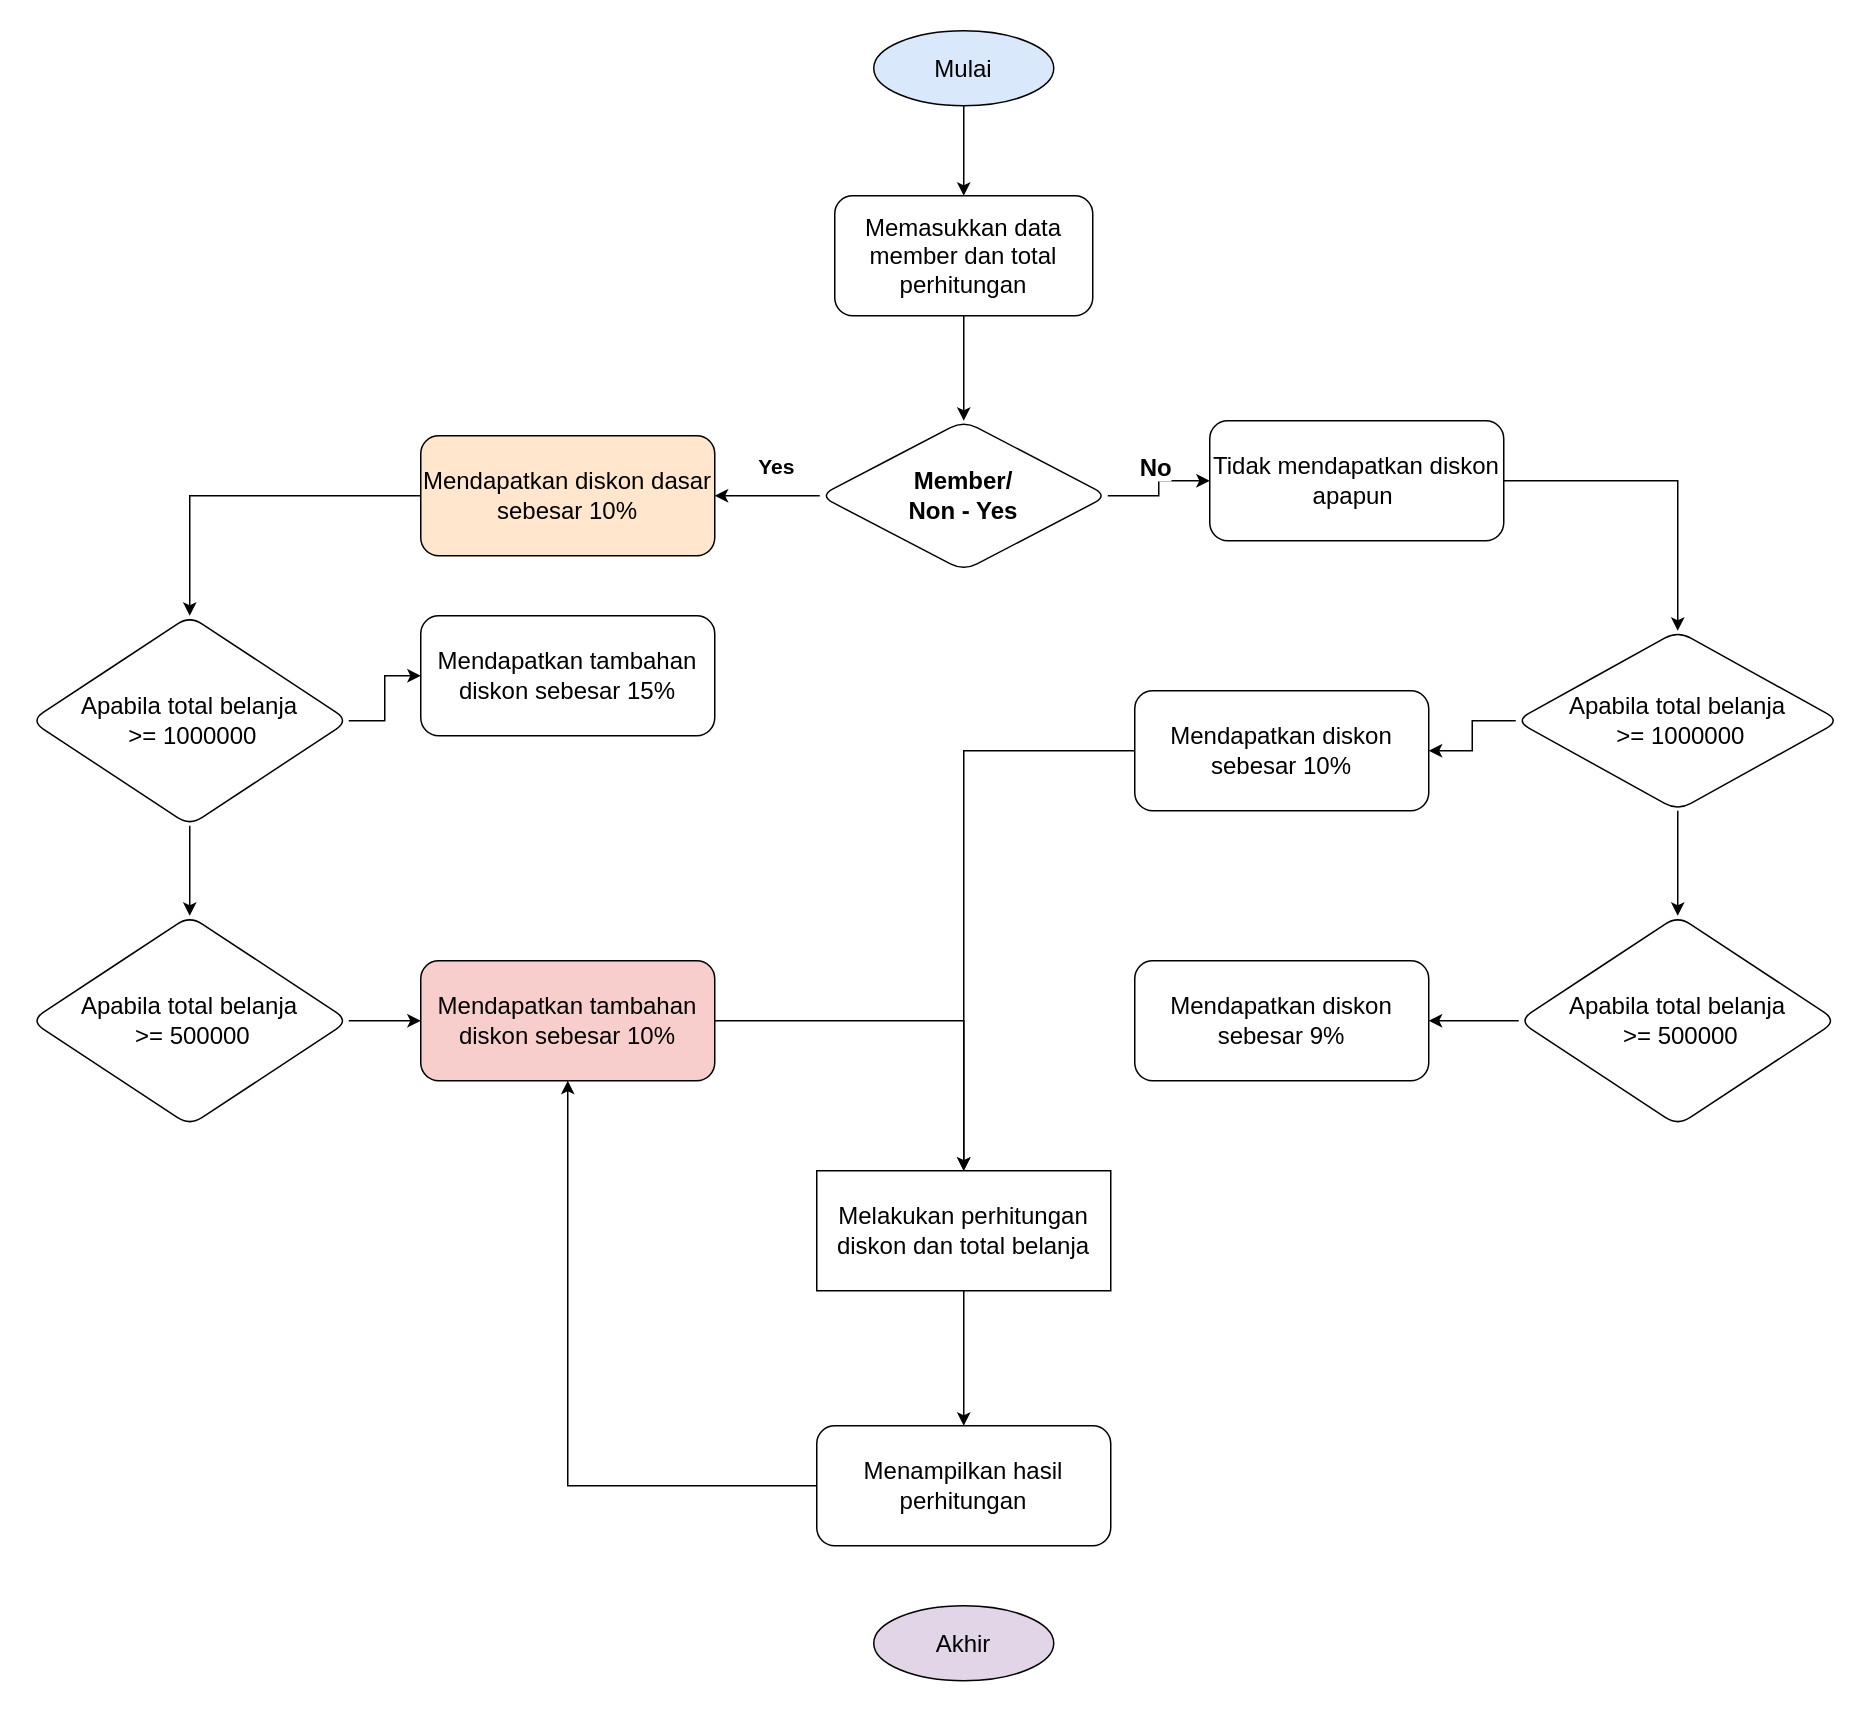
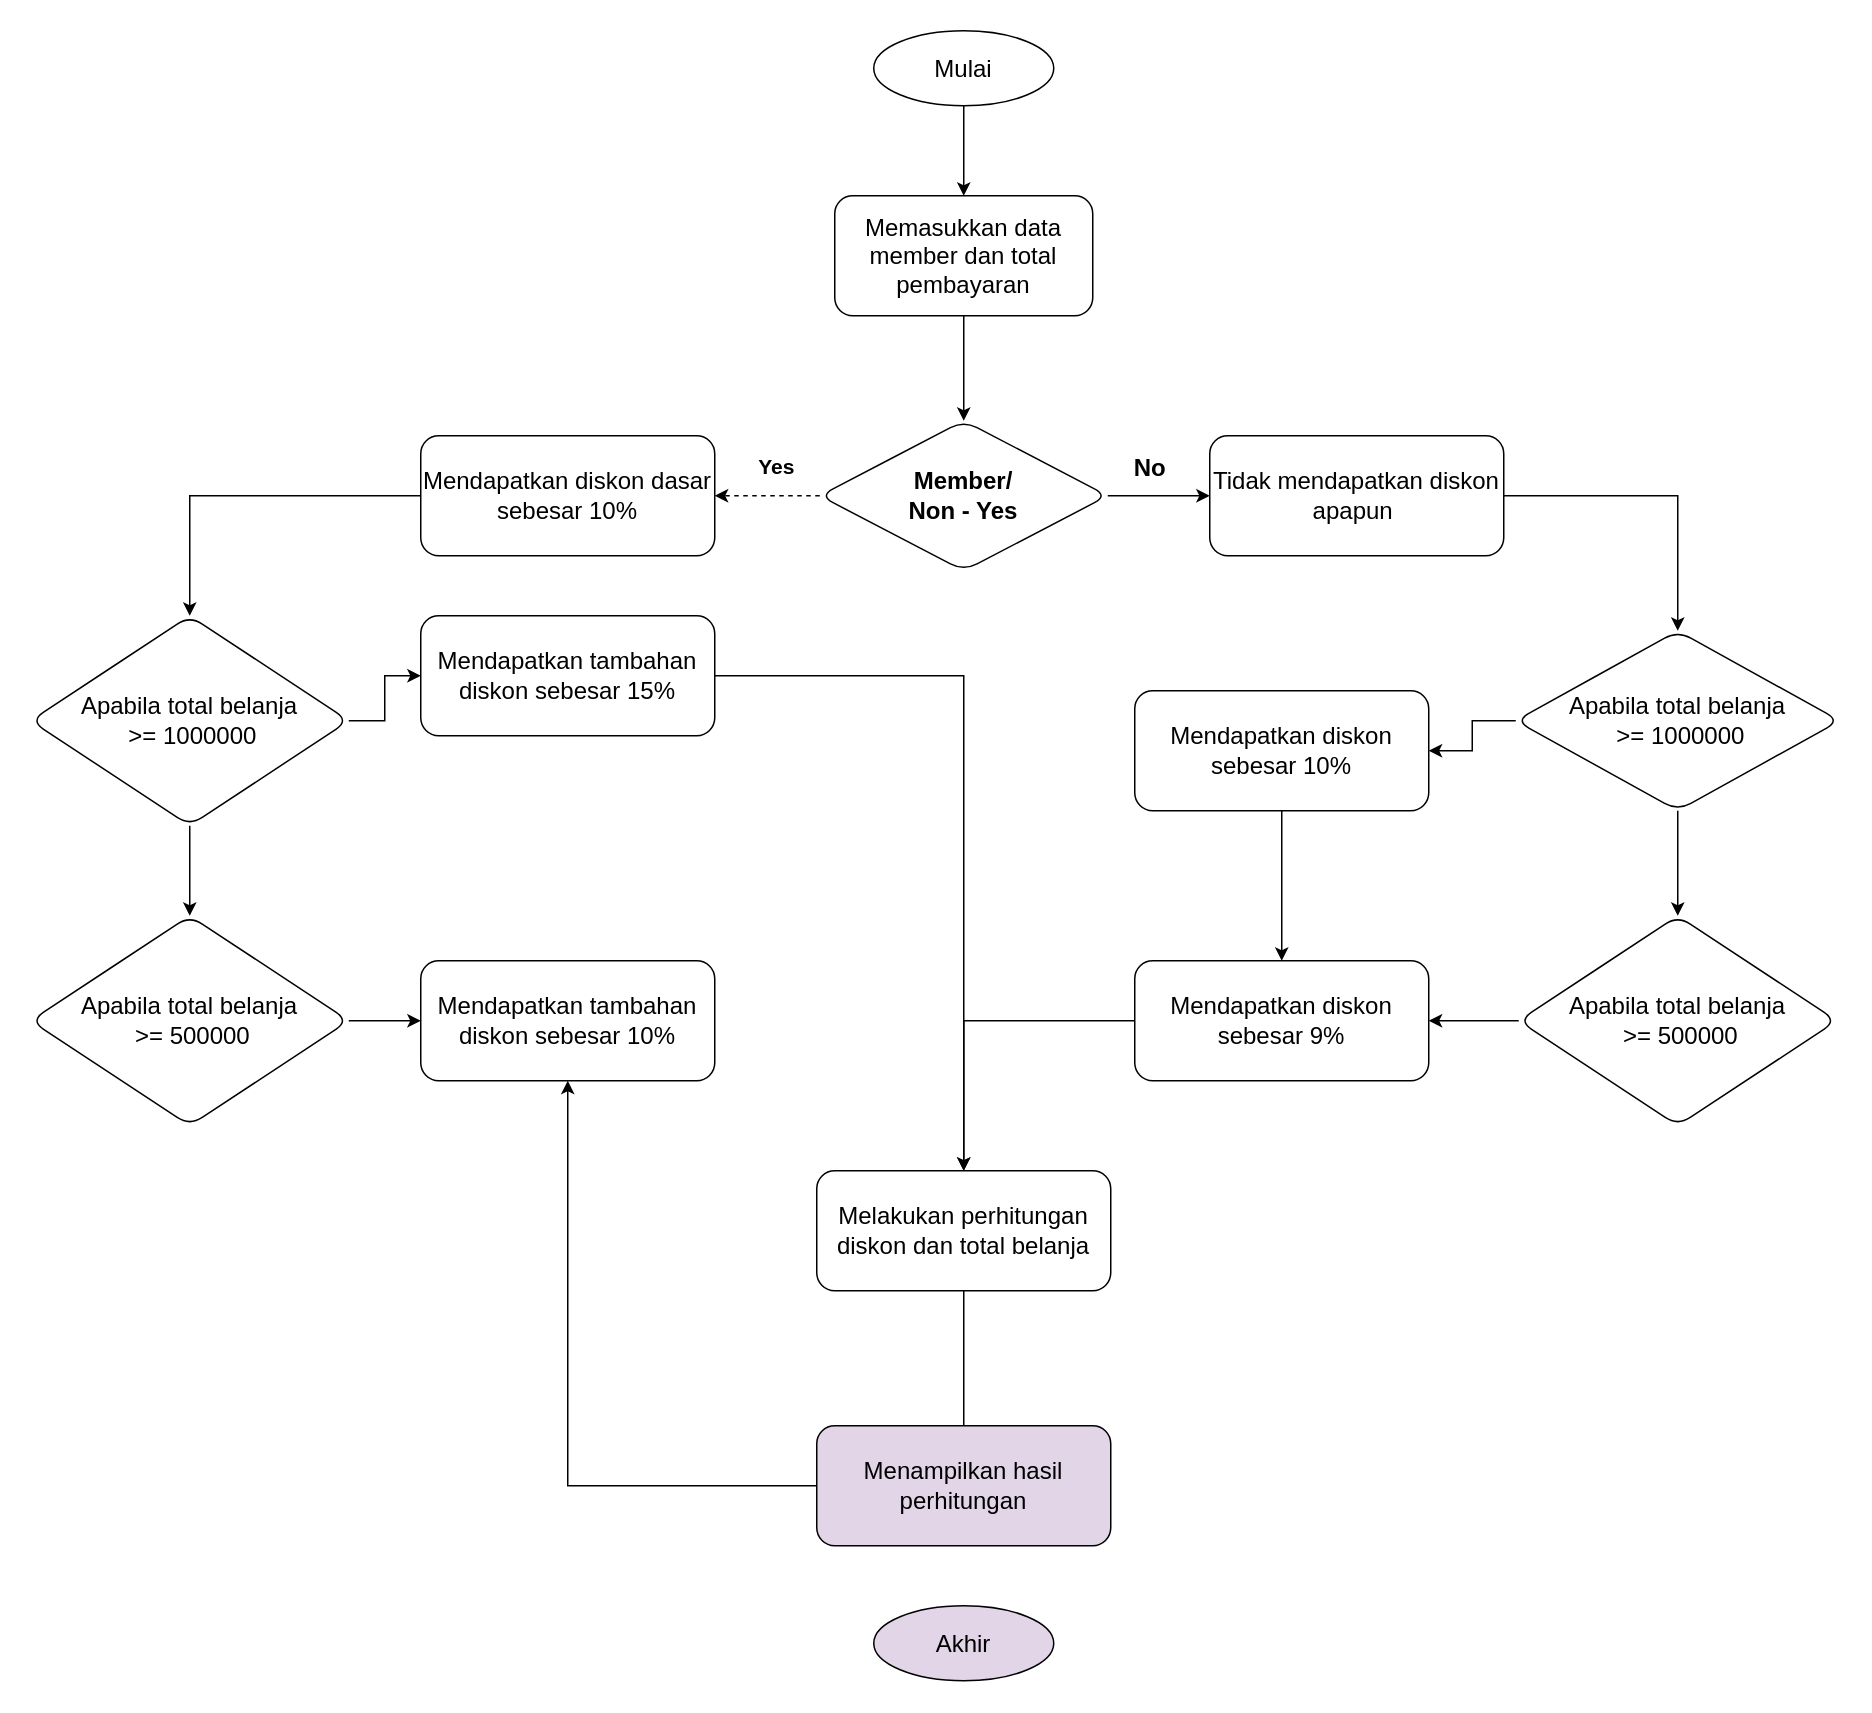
(964, 68) -> (964, 68)
(964, 256) -> (964, 256)
(1357, 481) -> (1357, 496)
(568, 496) -> (568, 496)
(773, 496) -> (773, 496)
none -> (875, 676)
(1051, 751) -> (1282, 881)
(568, 1021) -> (568, 1021)
(838, 1021) -> none
none -> (1051, 1021)
(964, 1231) -> (964, 1231)
(964, 1414) -> (964, 1418)
(964, 1486) -> (964, 1486)
